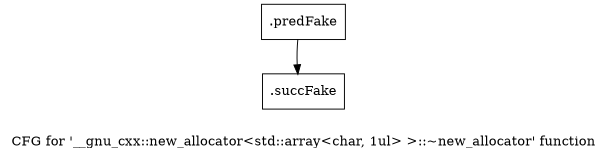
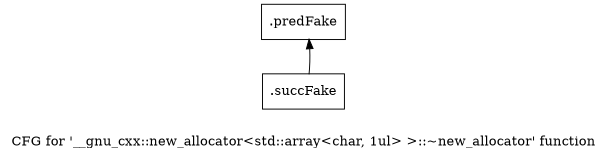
(297, 52) -> (310, 62)
